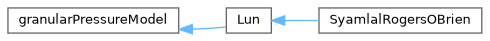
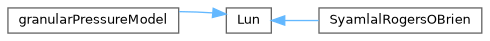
(209, 28) -> (196, 12)
